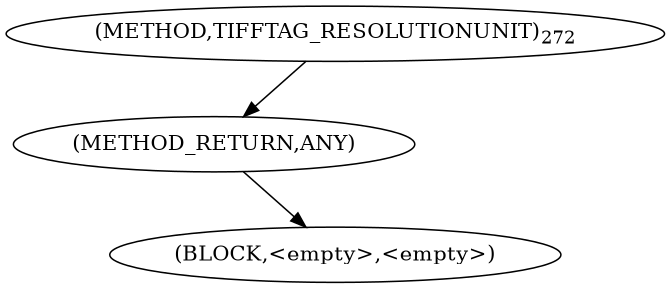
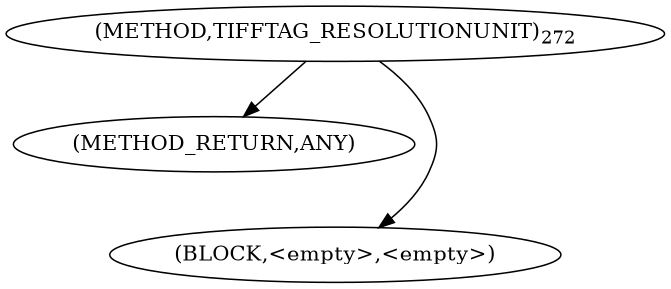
(269, 194) -> (436, 137)
